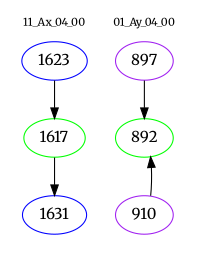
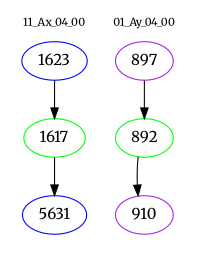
(152, 182) -> (137, 171)
(55, 215) -> (55, 215)
